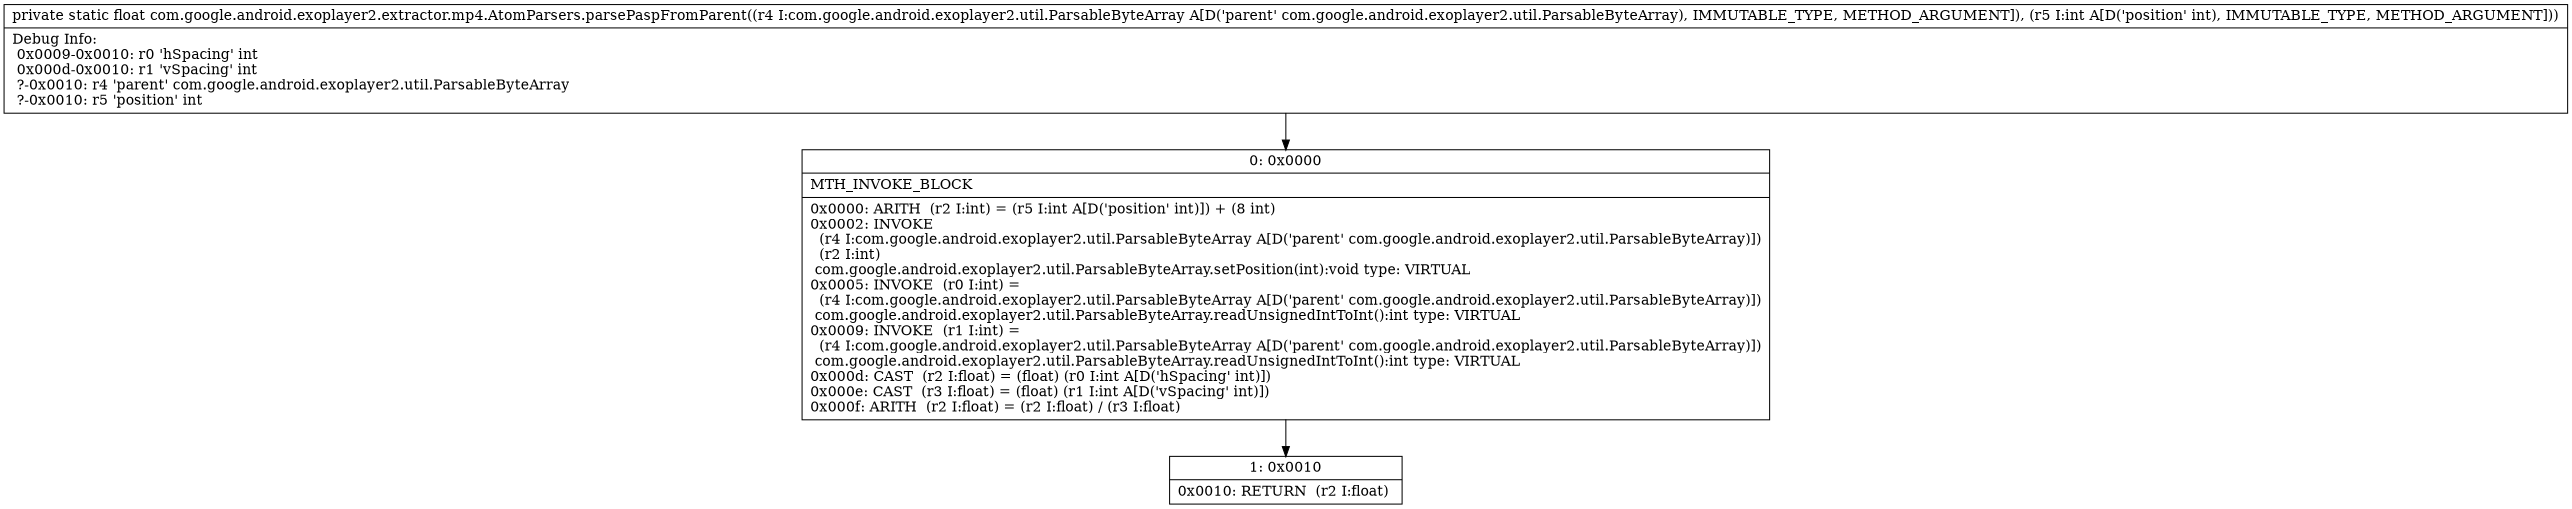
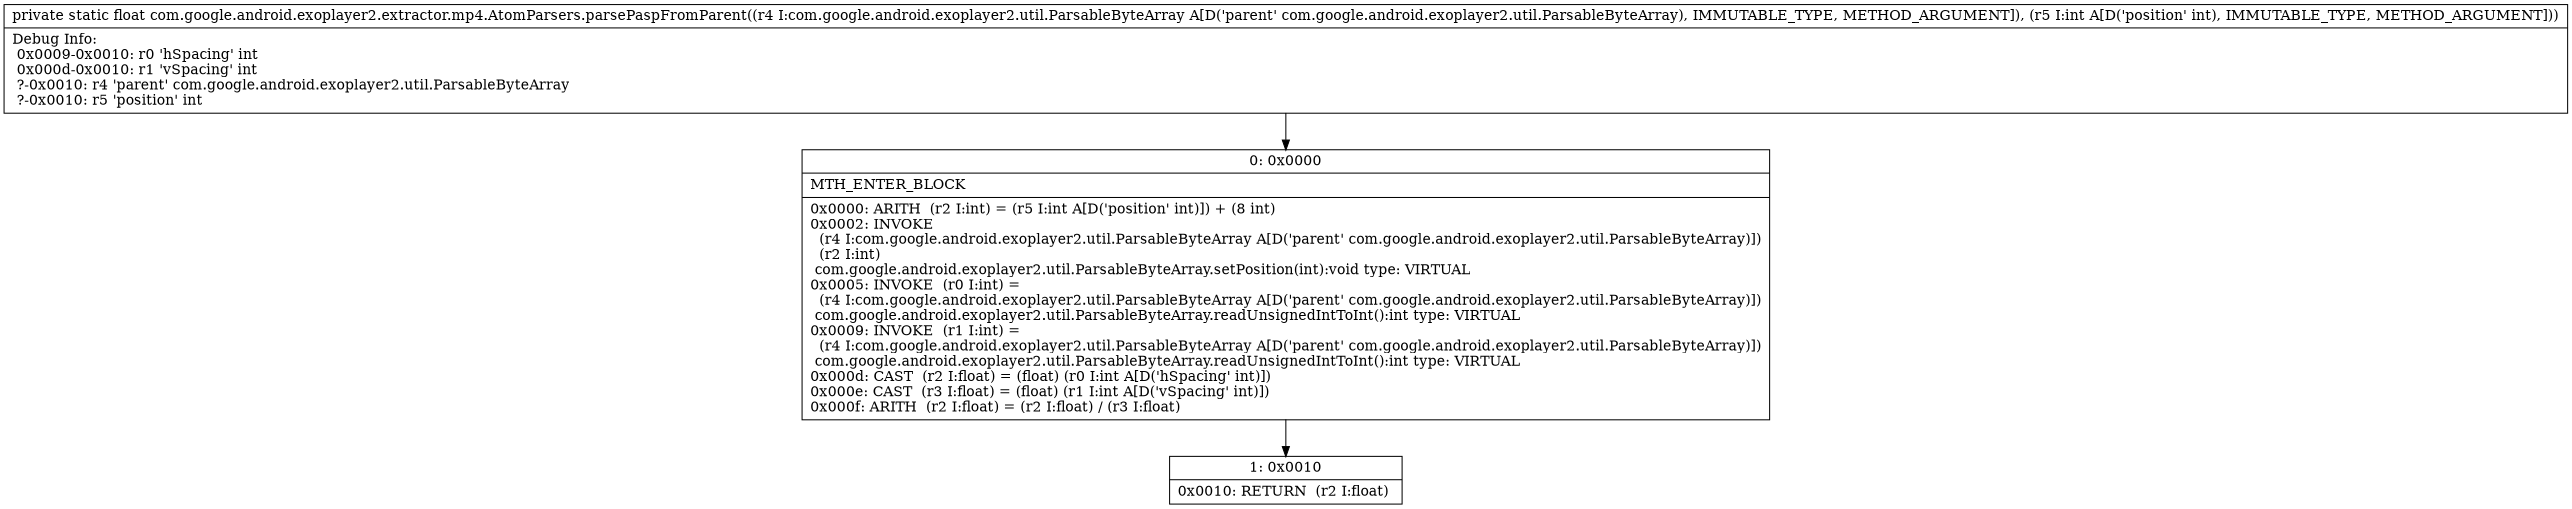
(891, 185) -> (888, 185)
